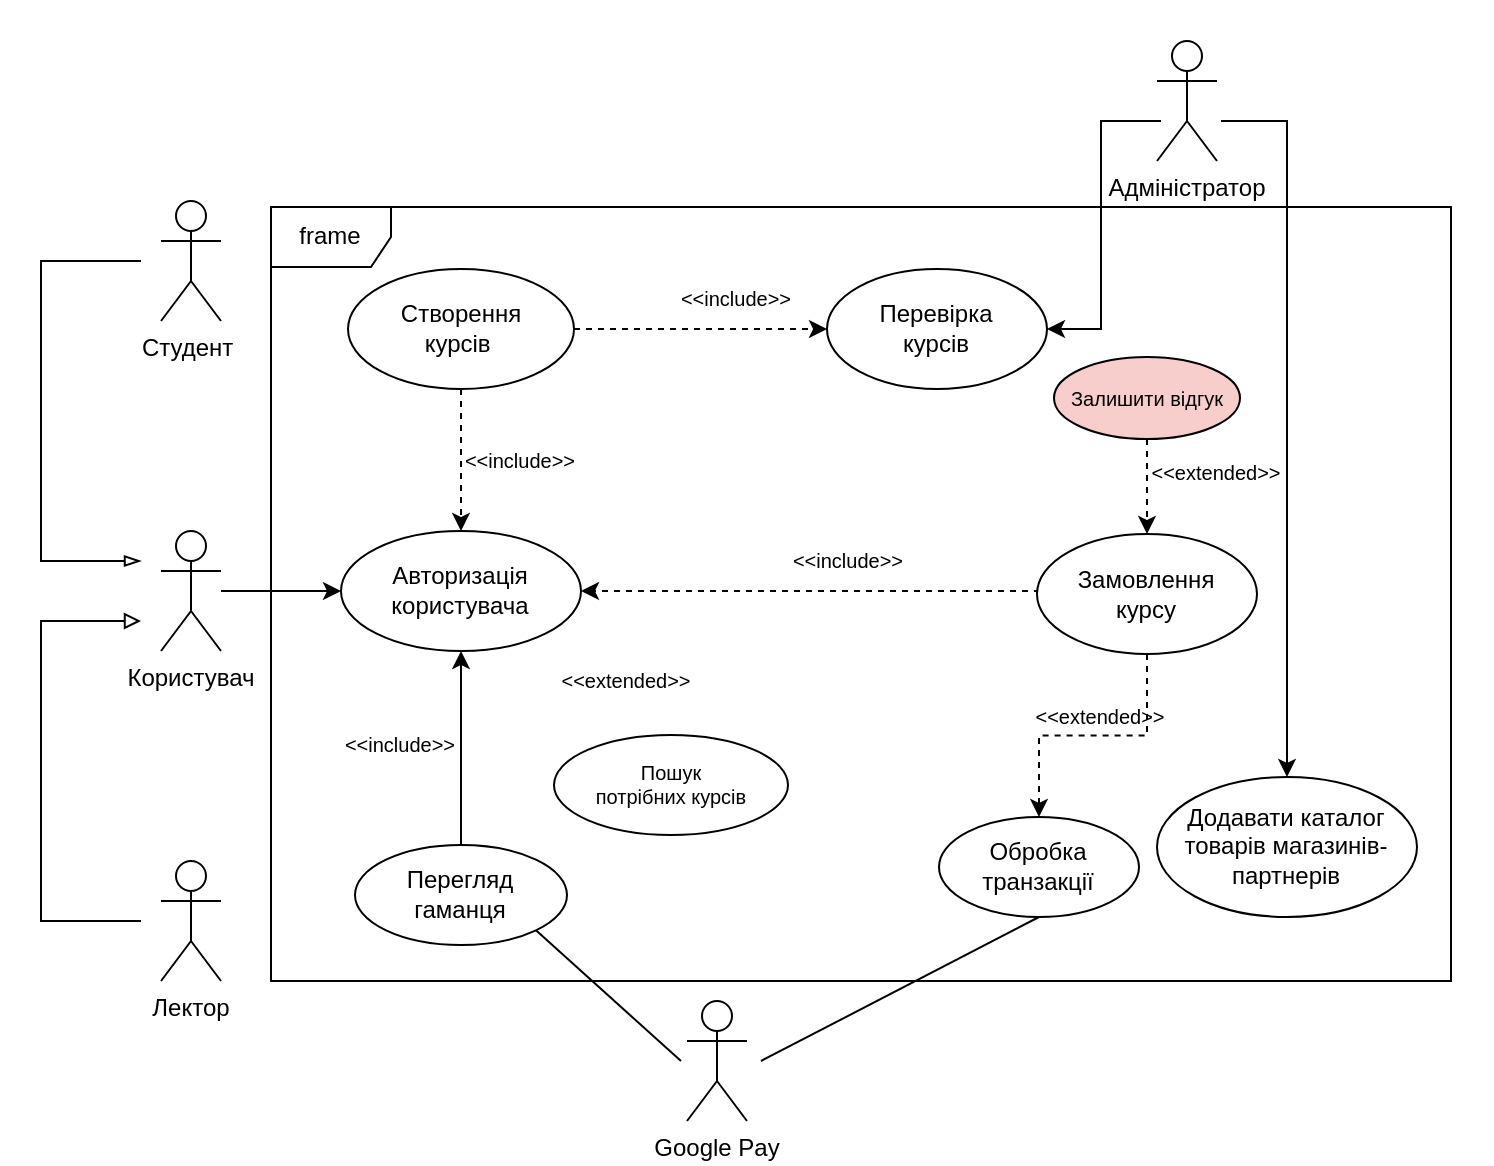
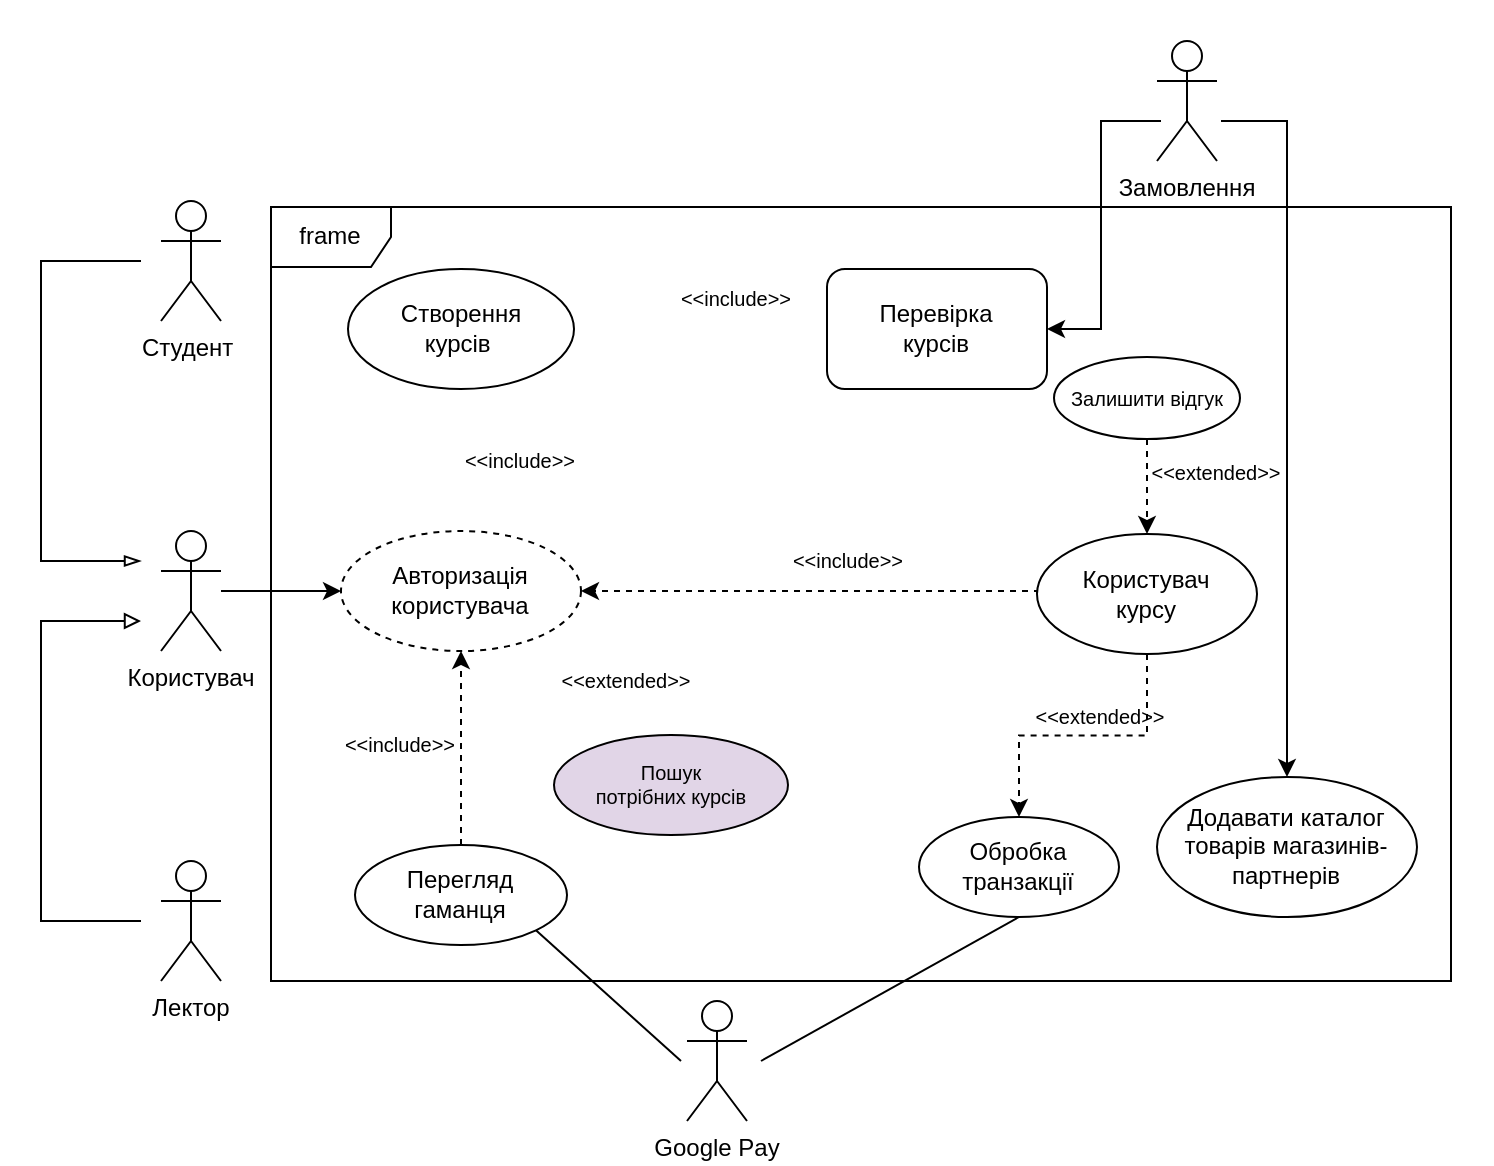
(1188, 189) -> (1188, 189)
(694, 329) -> none
(937, 329) -> (937, 329)
(1147, 398) -> (1147, 398)
(461, 453) -> none
(461, 591) -> (461, 591)
(1147, 595) -> (1147, 595)
(461, 752) -> (461, 752)
(671, 785) -> (671, 785)
(1039, 867) -> (1019, 867)
